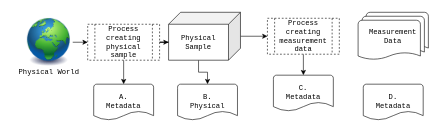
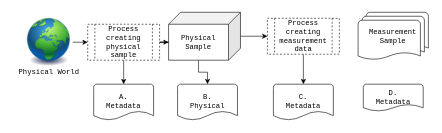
(393, 36) -> (393, 36)
(303, 93) -> (303, 102)
(393, 102) -> (393, 98)
